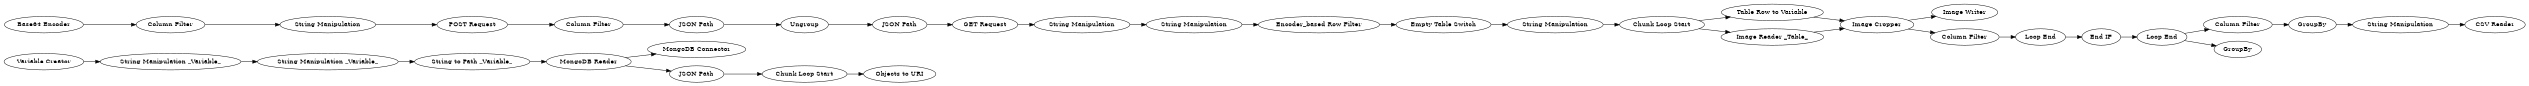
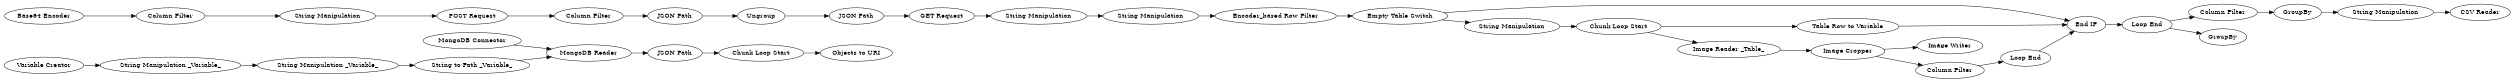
none -> (1755, 5)
(1827, 19) -> (1981, 25)
(638, 56) -> (530, 47)
